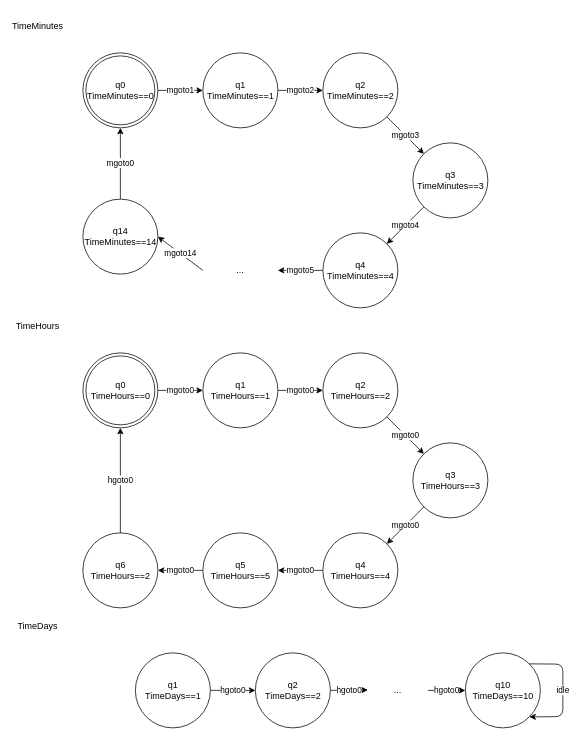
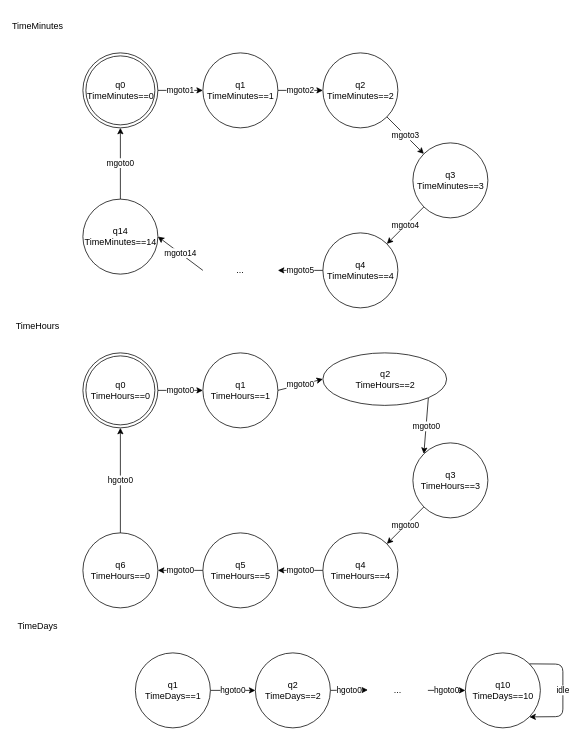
(360, 390) -> (385, 379)
(121, 570) -> (121, 570)
